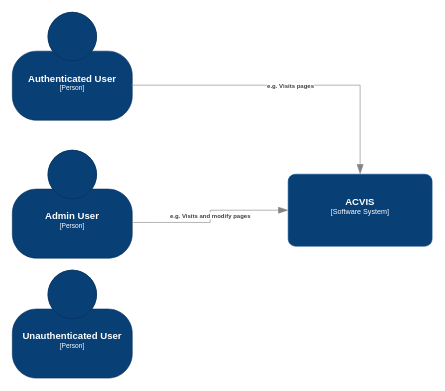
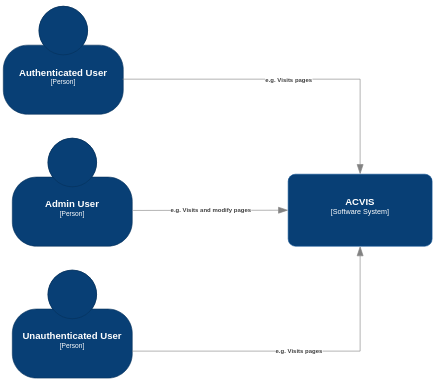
(72, 66) -> (63, 60)
(72, 204) -> (72, 192)
none -> (298, 351)
